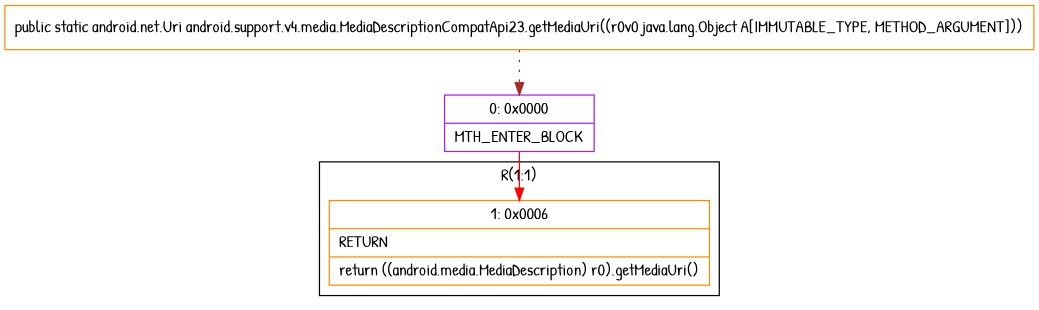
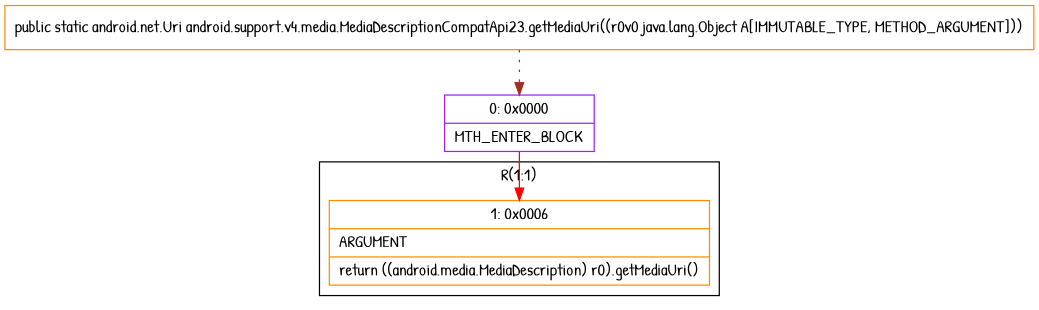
(364, 242) -> (373, 242)
